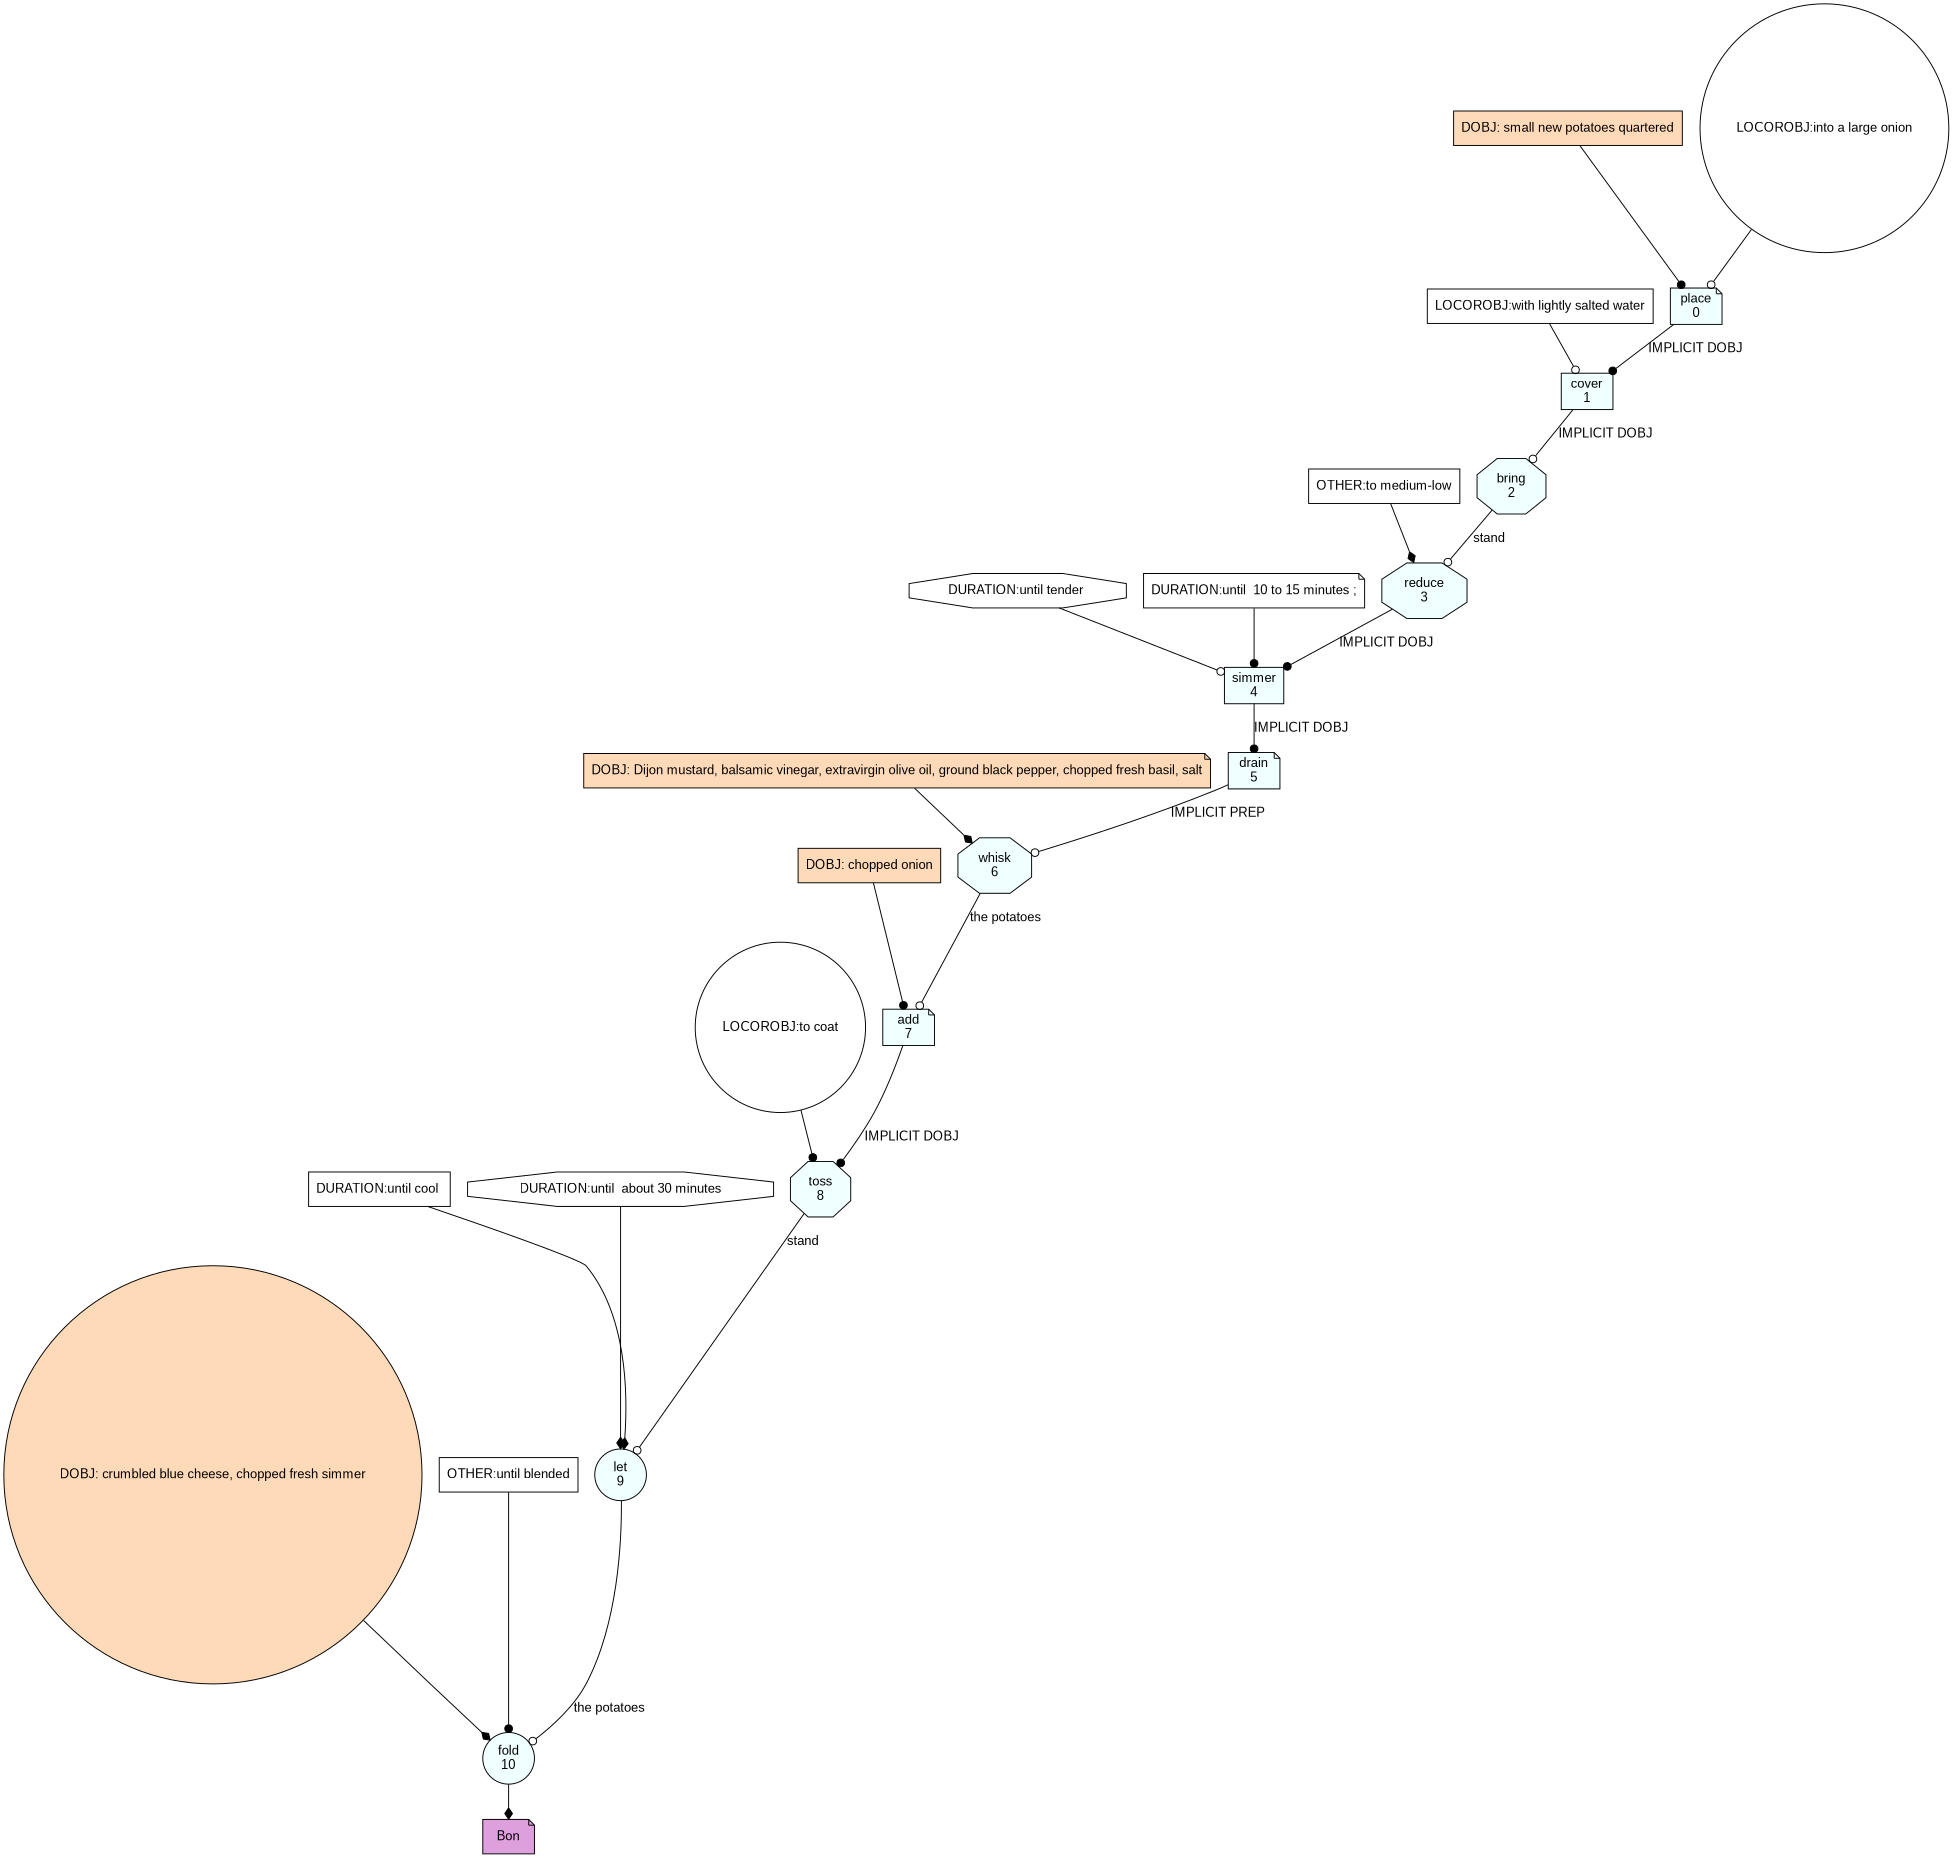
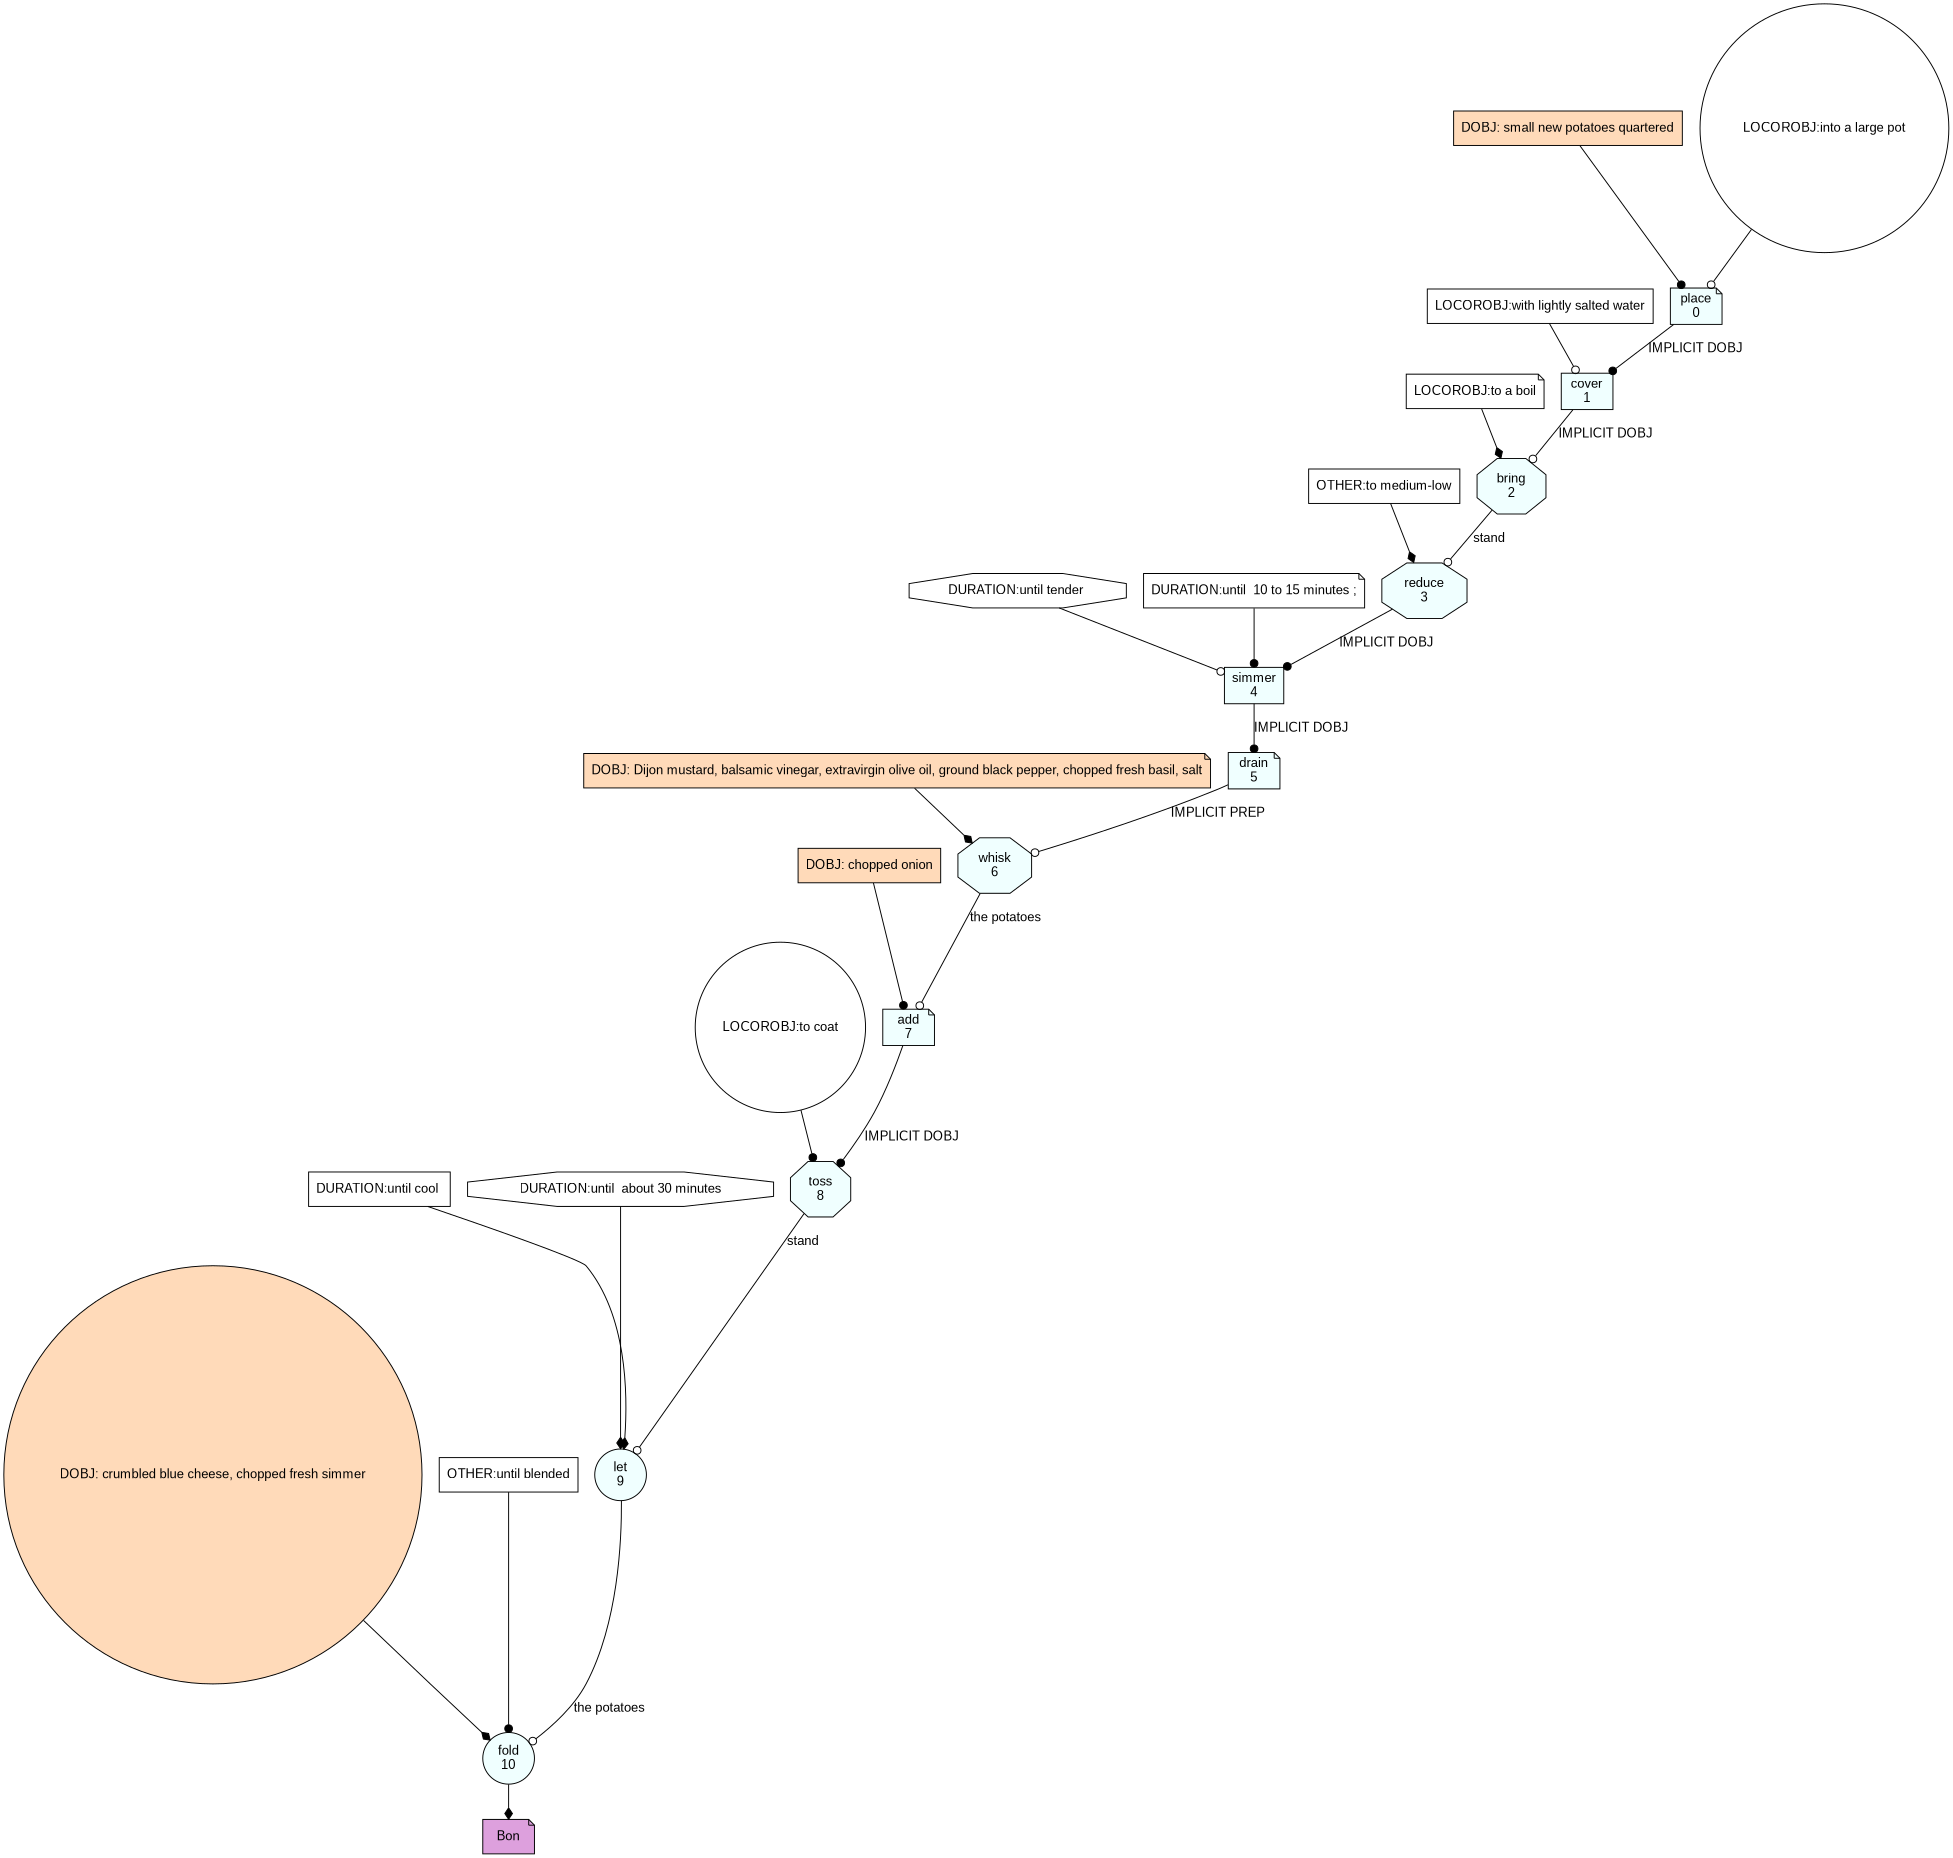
(1824, 128) -> (1824, 128)
none -> (1475, 391)
